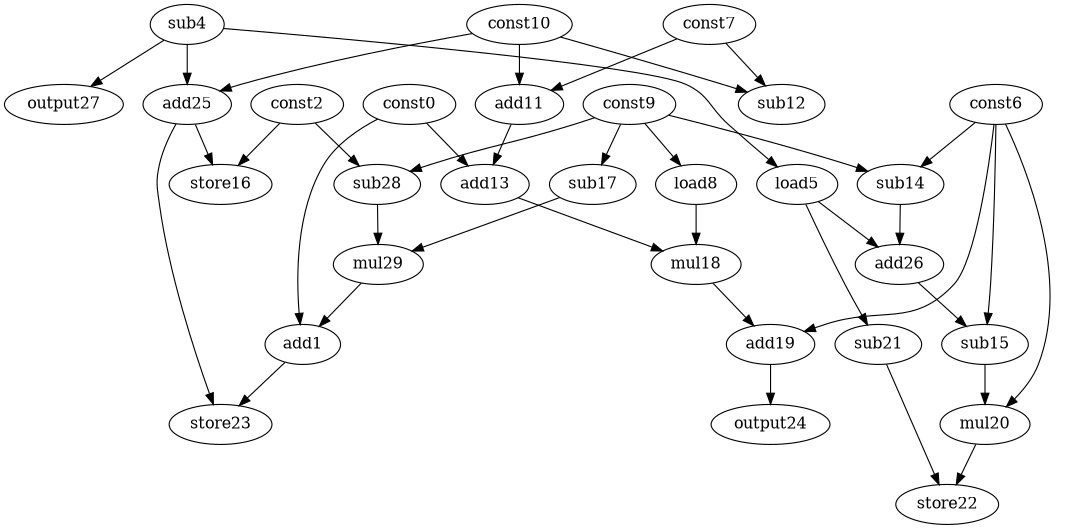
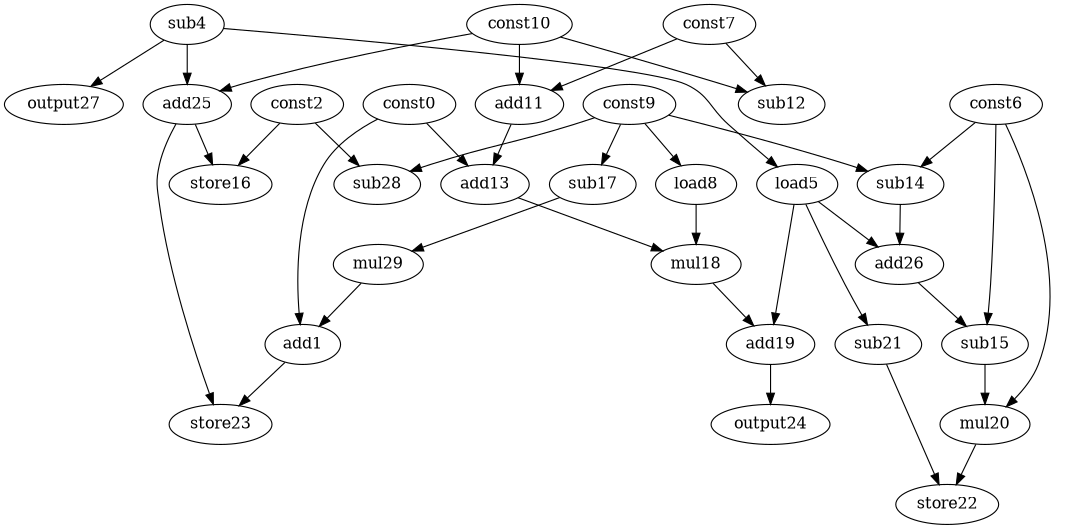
(378, 219) -> none
(959, 277) -> (785, 259)
